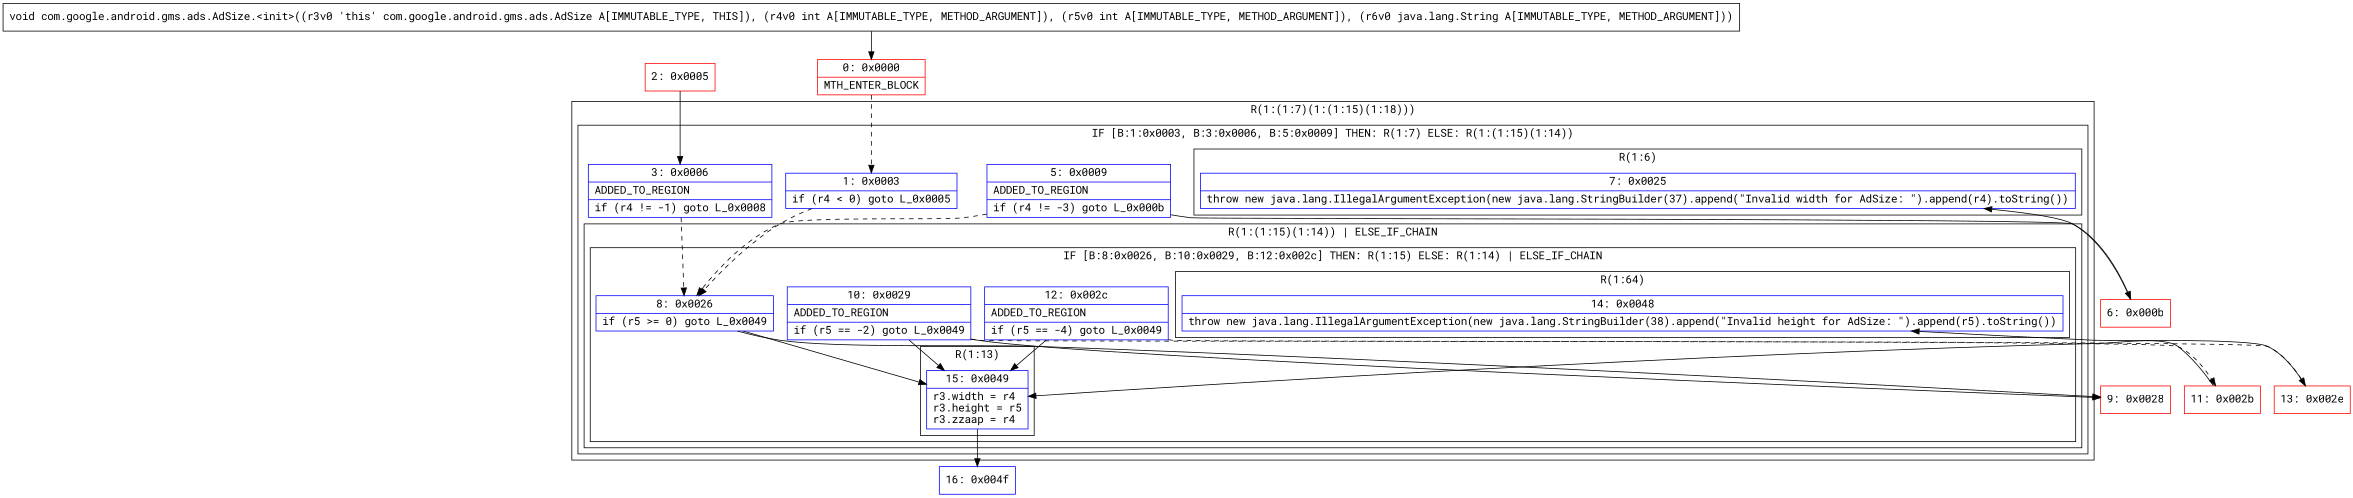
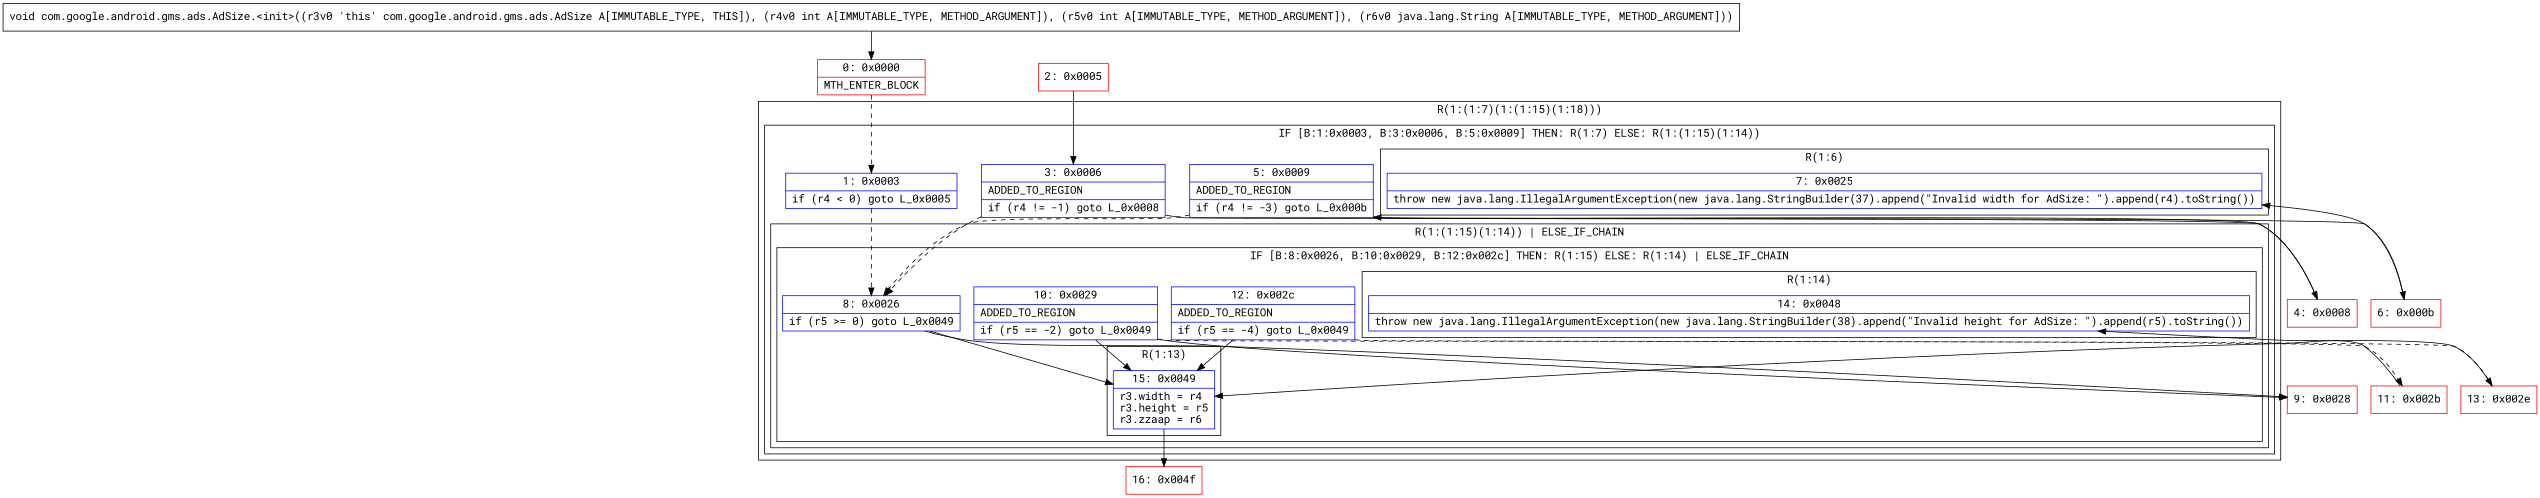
(1623, 280) -> (1809, 280)
none -> (2322, 313)
(974, 420) -> (1161, 420)
(977, 480) -> (1164, 480)
